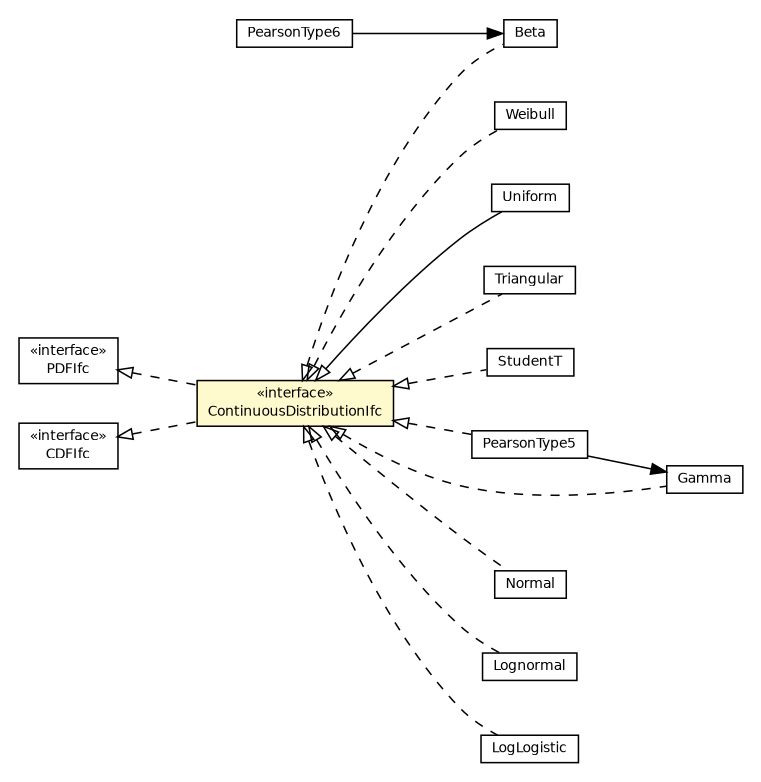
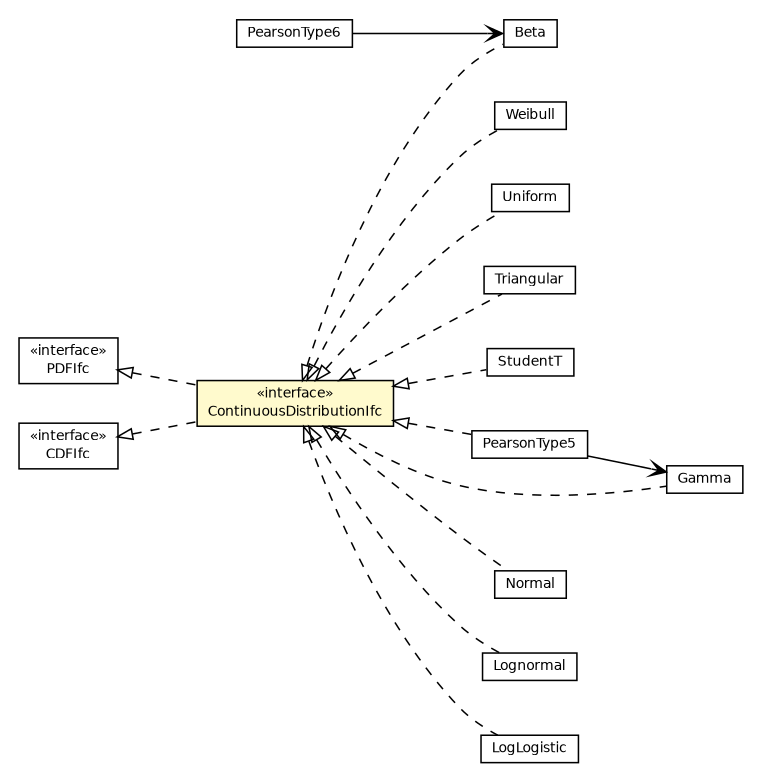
(420, 33) -> (420, 33)
(408, 284) -> (408, 284)
(619, 462) -> (619, 462)
